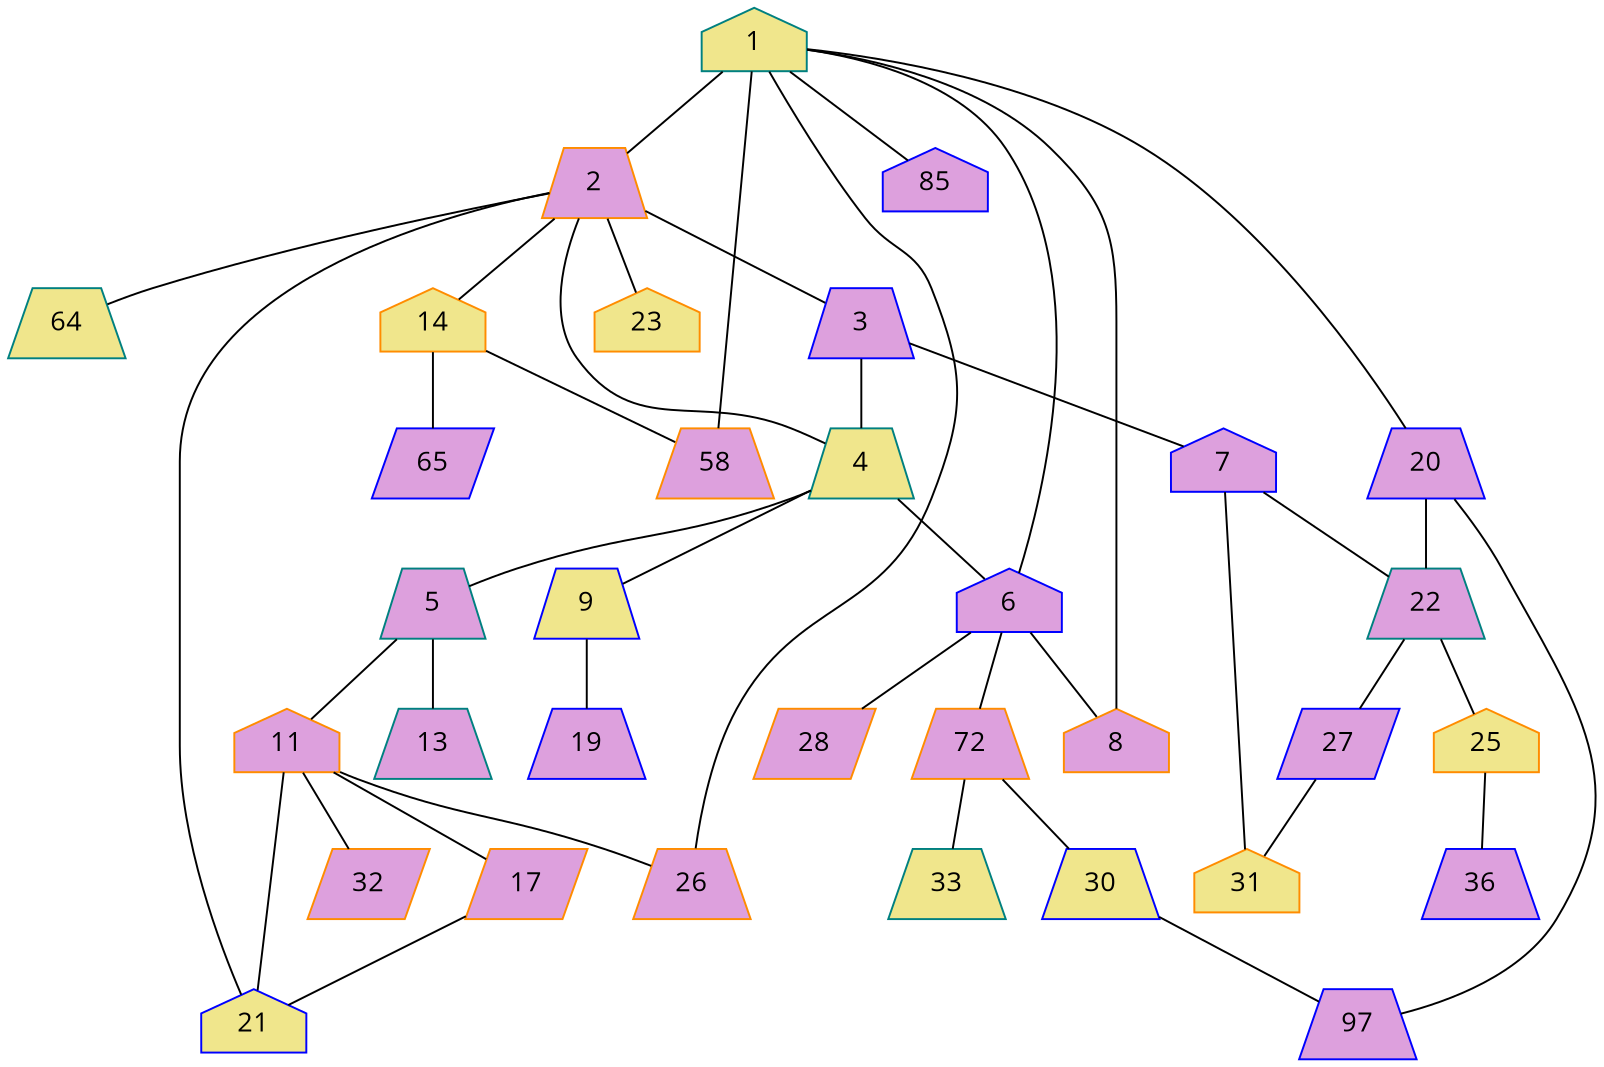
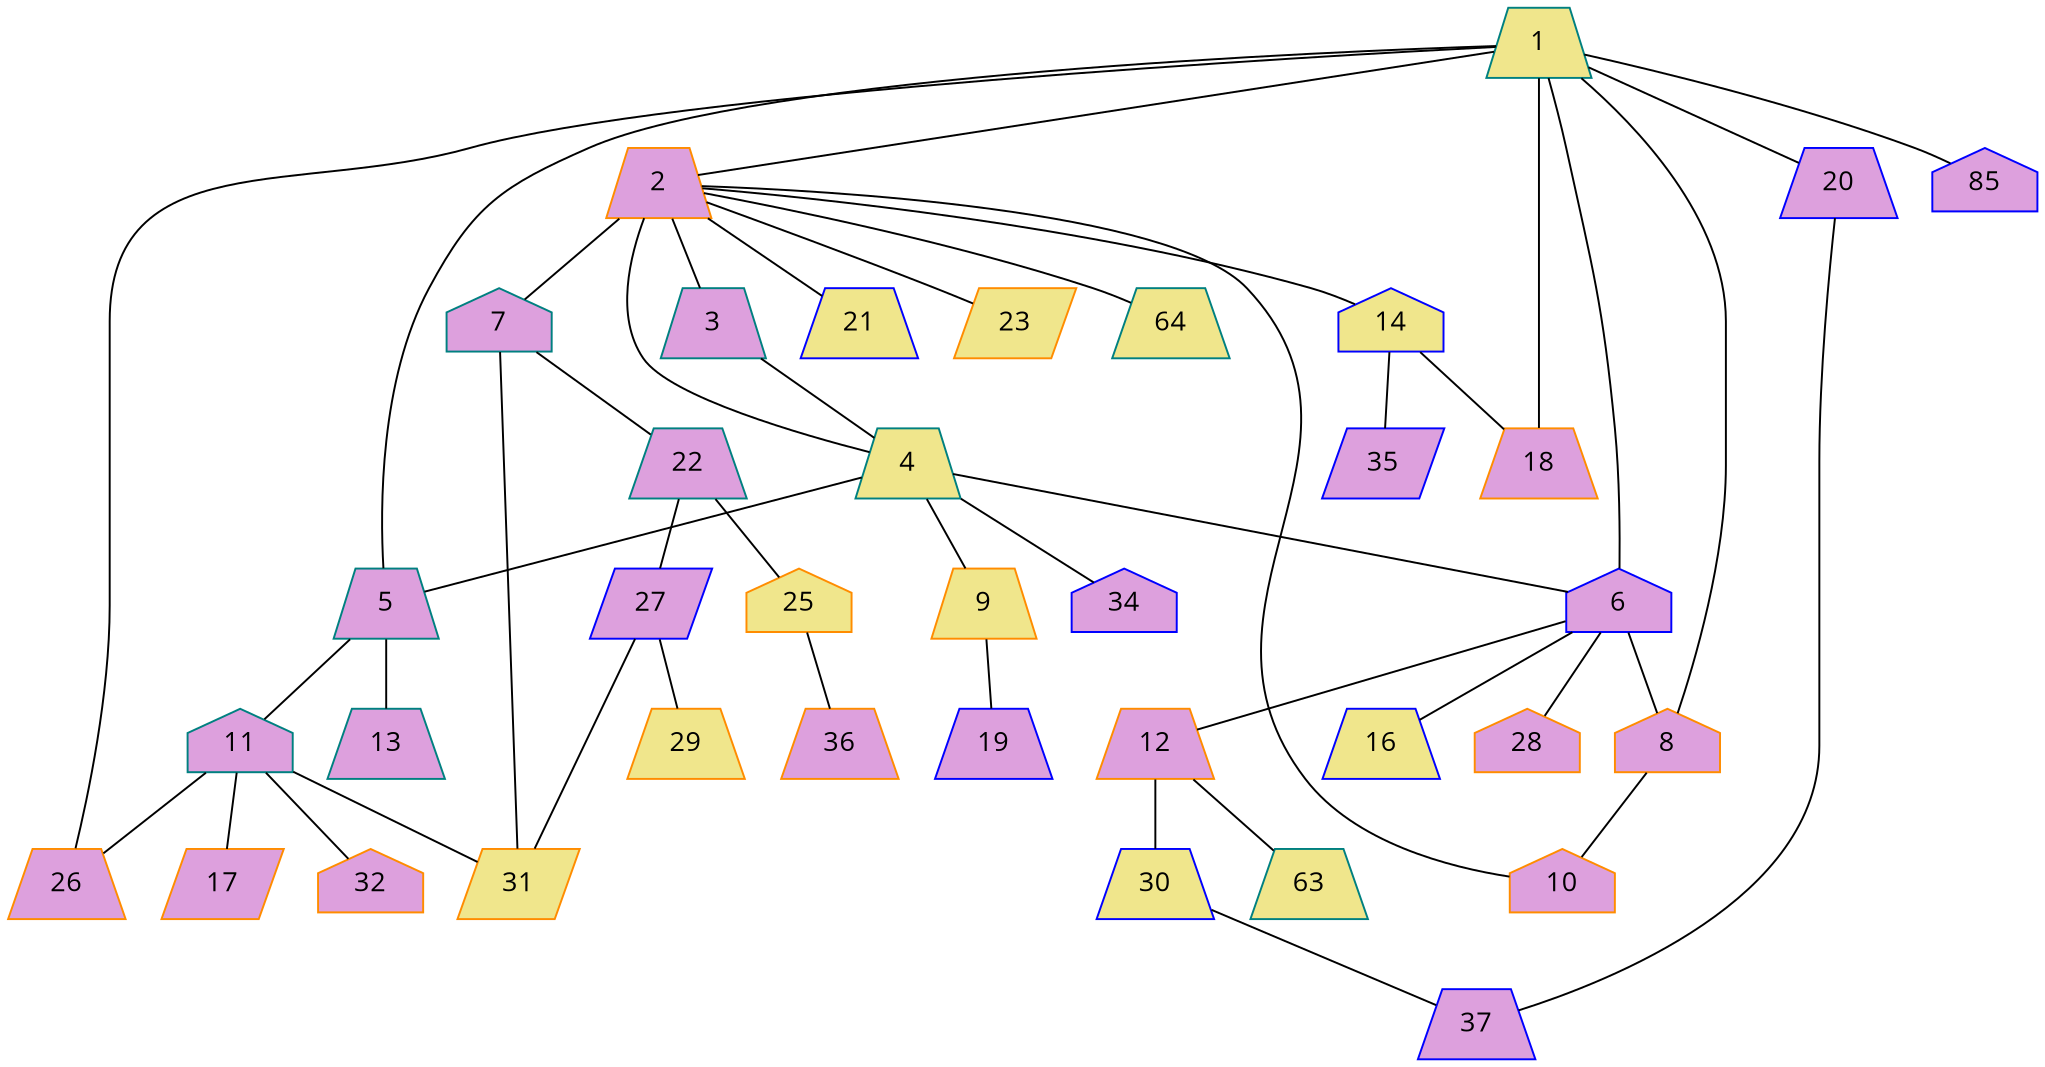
(754, 43) -> (1539, 43)
none -> (649, 129)
(433, 323) -> (1391, 323)
(647, 323) -> (1015, 323)
(861, 323) -> (713, 323)
(1040, 392) -> (572, 259)
(433, 463) -> (1383, 463)
(715, 463) -> (1539, 463)
(1223, 463) -> (499, 323)
(1426, 534) -> none
(587, 604) -> (984, 604)
none -> (1124, 604)
(287, 744) -> (240, 744)
none -> (686, 744)
(815, 744) -> (1527, 744)
(970, 744) -> (1155, 744)
none -> (1381, 744)
(271, 881) -> (385, 817)
(369, 884) -> (371, 884)
(947, 884) -> (1309, 884)
(1247, 884) -> (519, 884)
(1481, 884) -> (840, 744)
none -> (1562, 884)
(377, 961) -> none
(254, 1024) -> (859, 323)
(1358, 1024) -> (1477, 1024)
